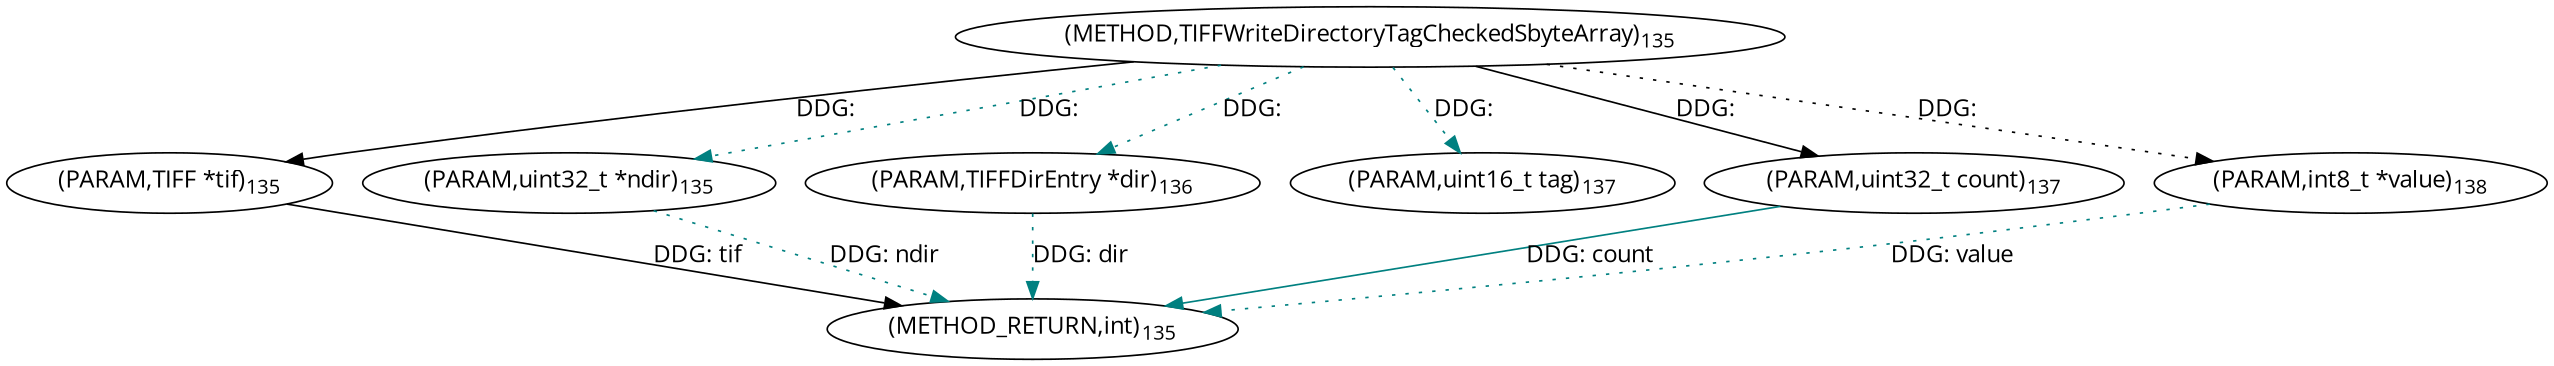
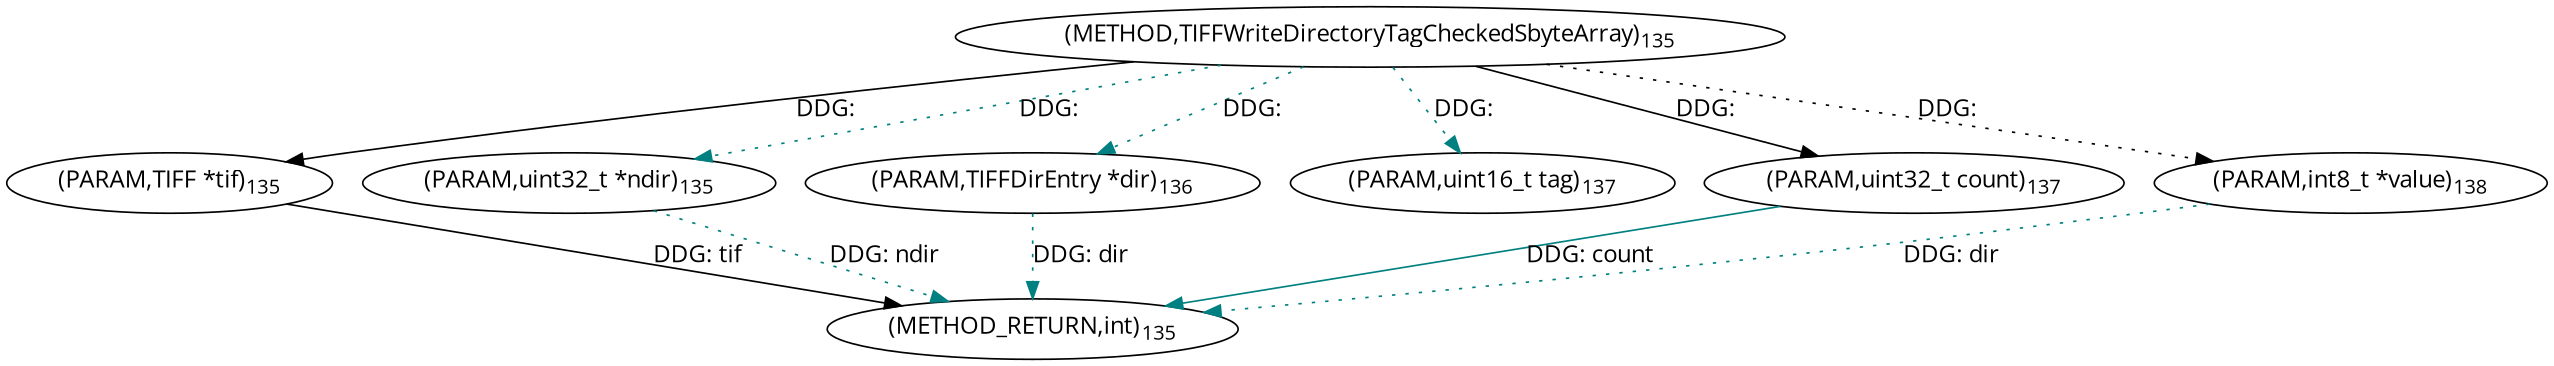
(1952, 256) -> (1952, 256)
